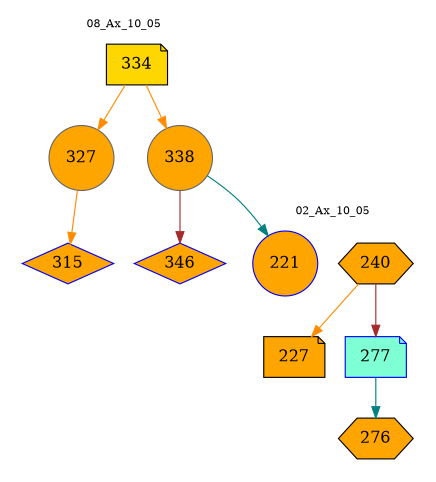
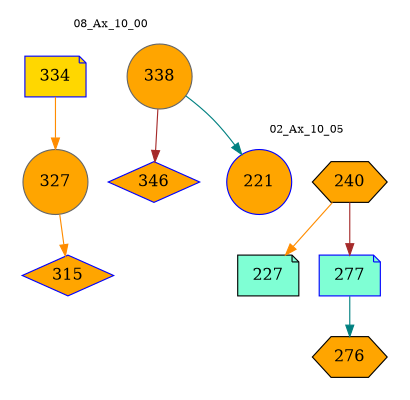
(124, 24) -> (111, 24)
(137, 65) -> (55, 77)
(154, 101) -> none
(294, 357) -> (268, 276)
